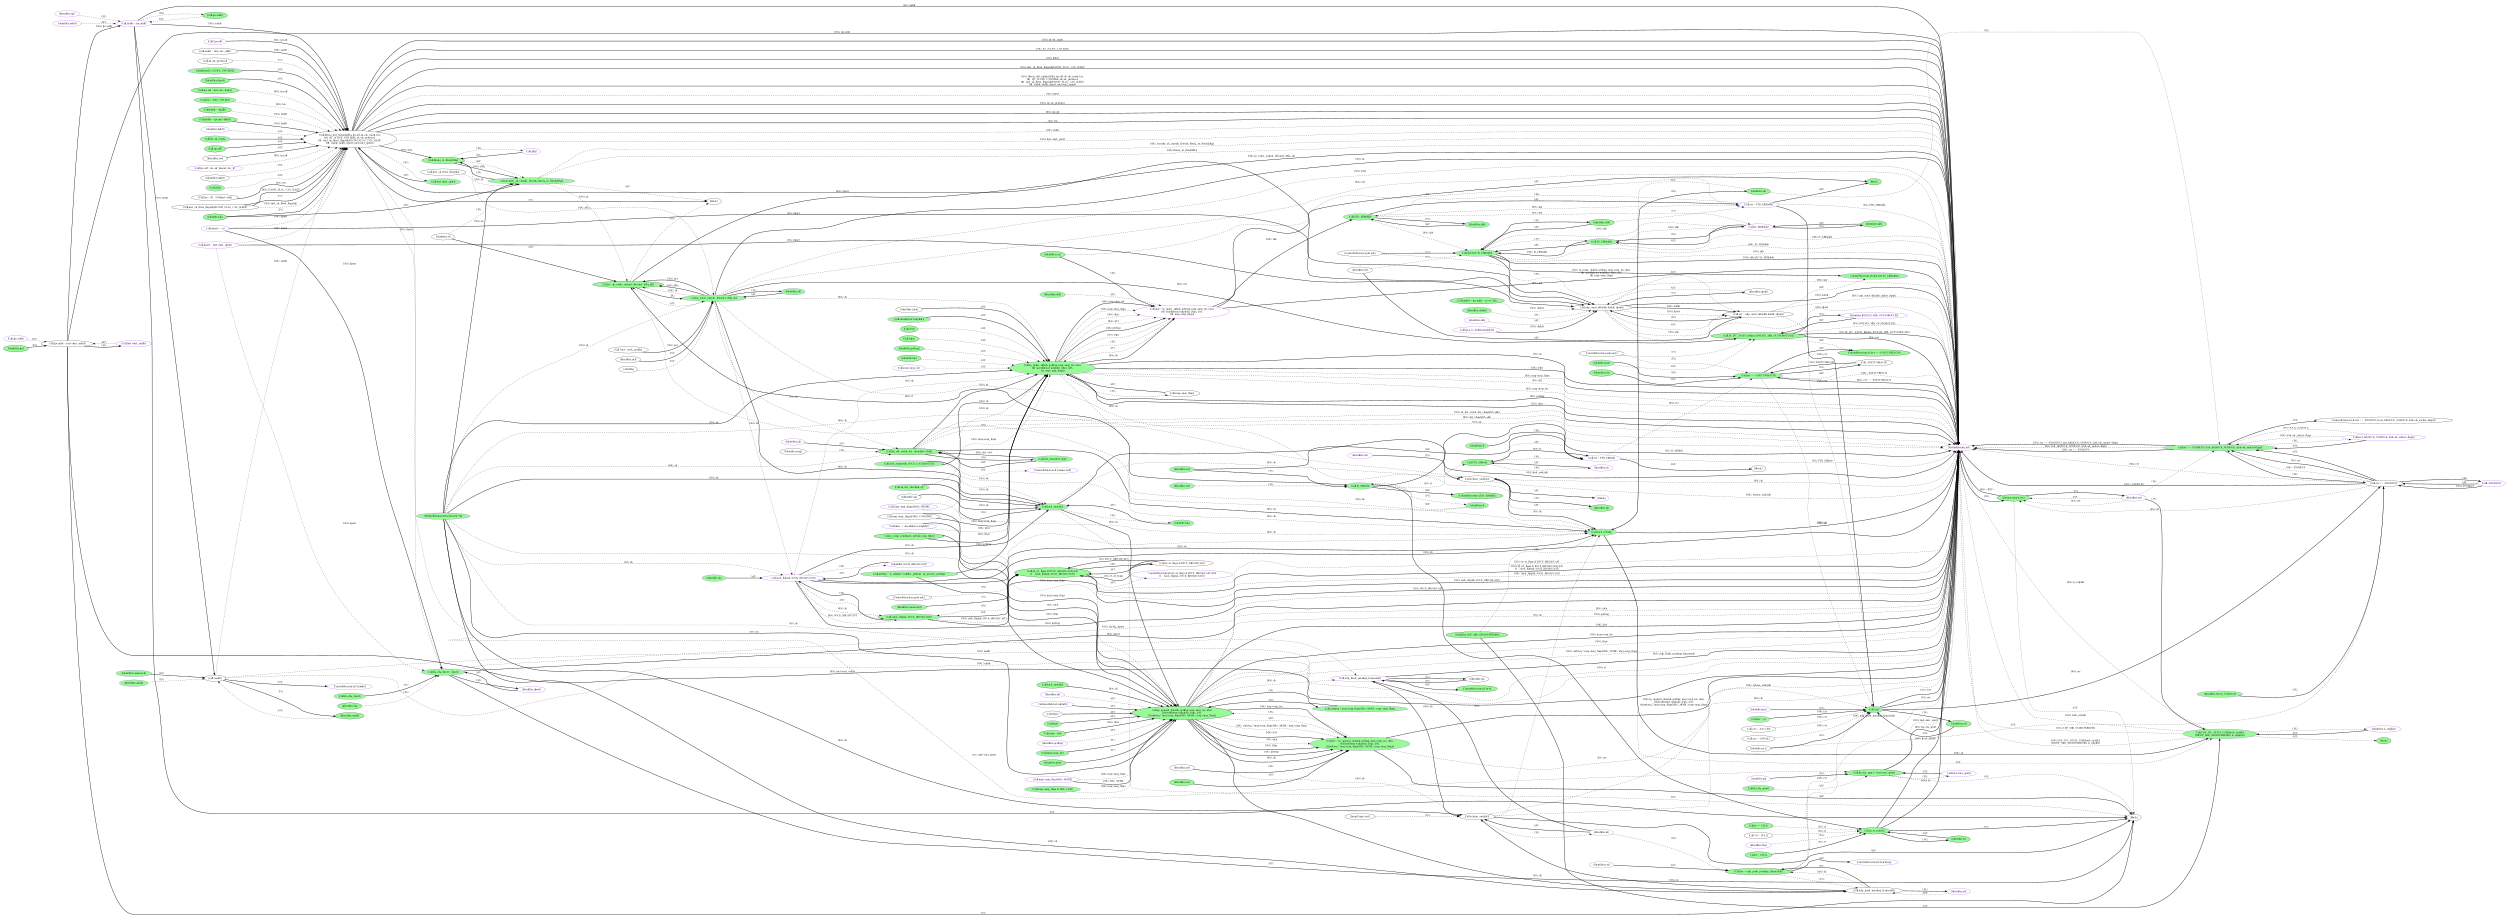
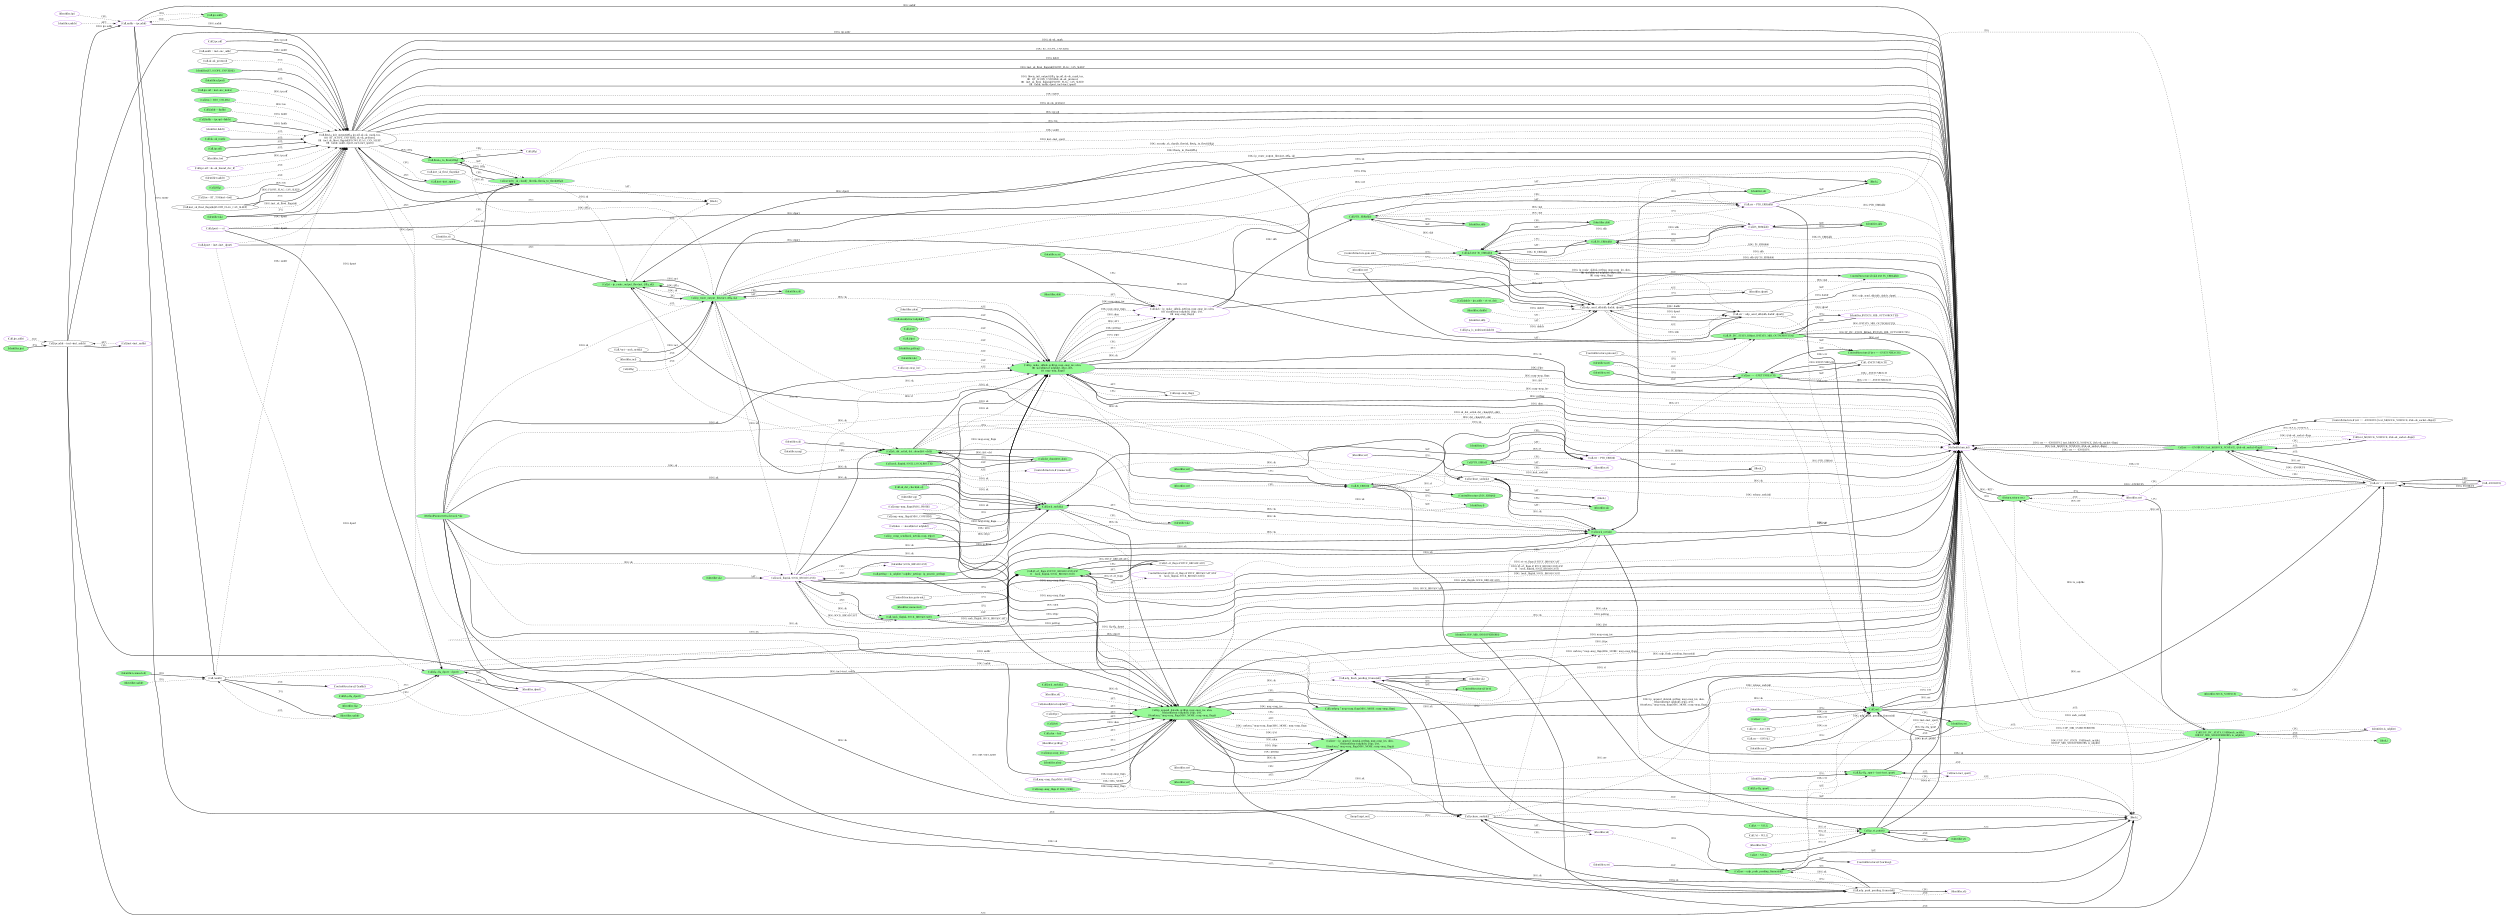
(909, 464) -> (909, 464)
none -> (842, 511)
(1008, 552) -> (1008, 552)
